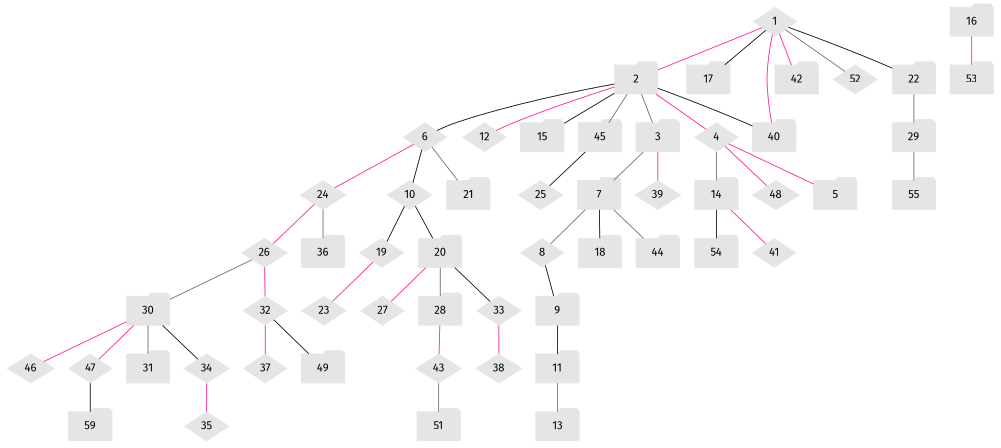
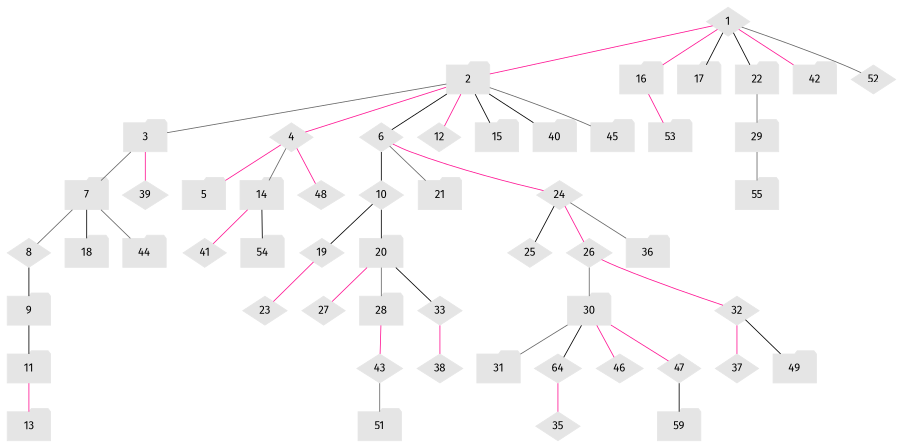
(767, 79) -> (690, 47)
(567, 169) -> (545, 224)
(207, 368) -> (558, 368)
